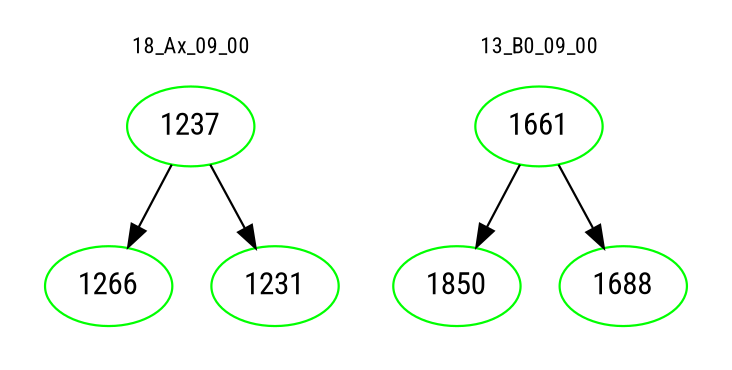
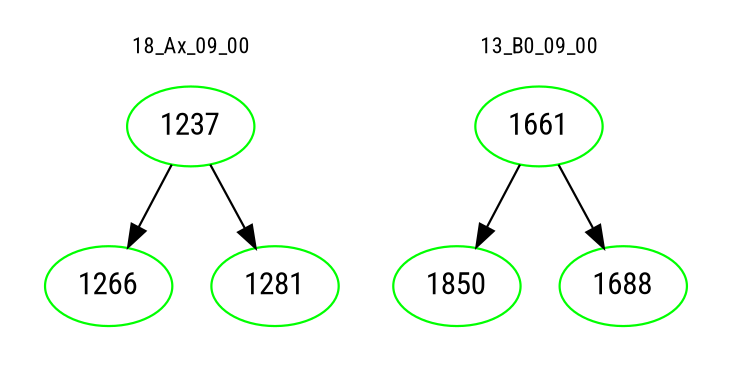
(275, 286) -> (275, 286)
